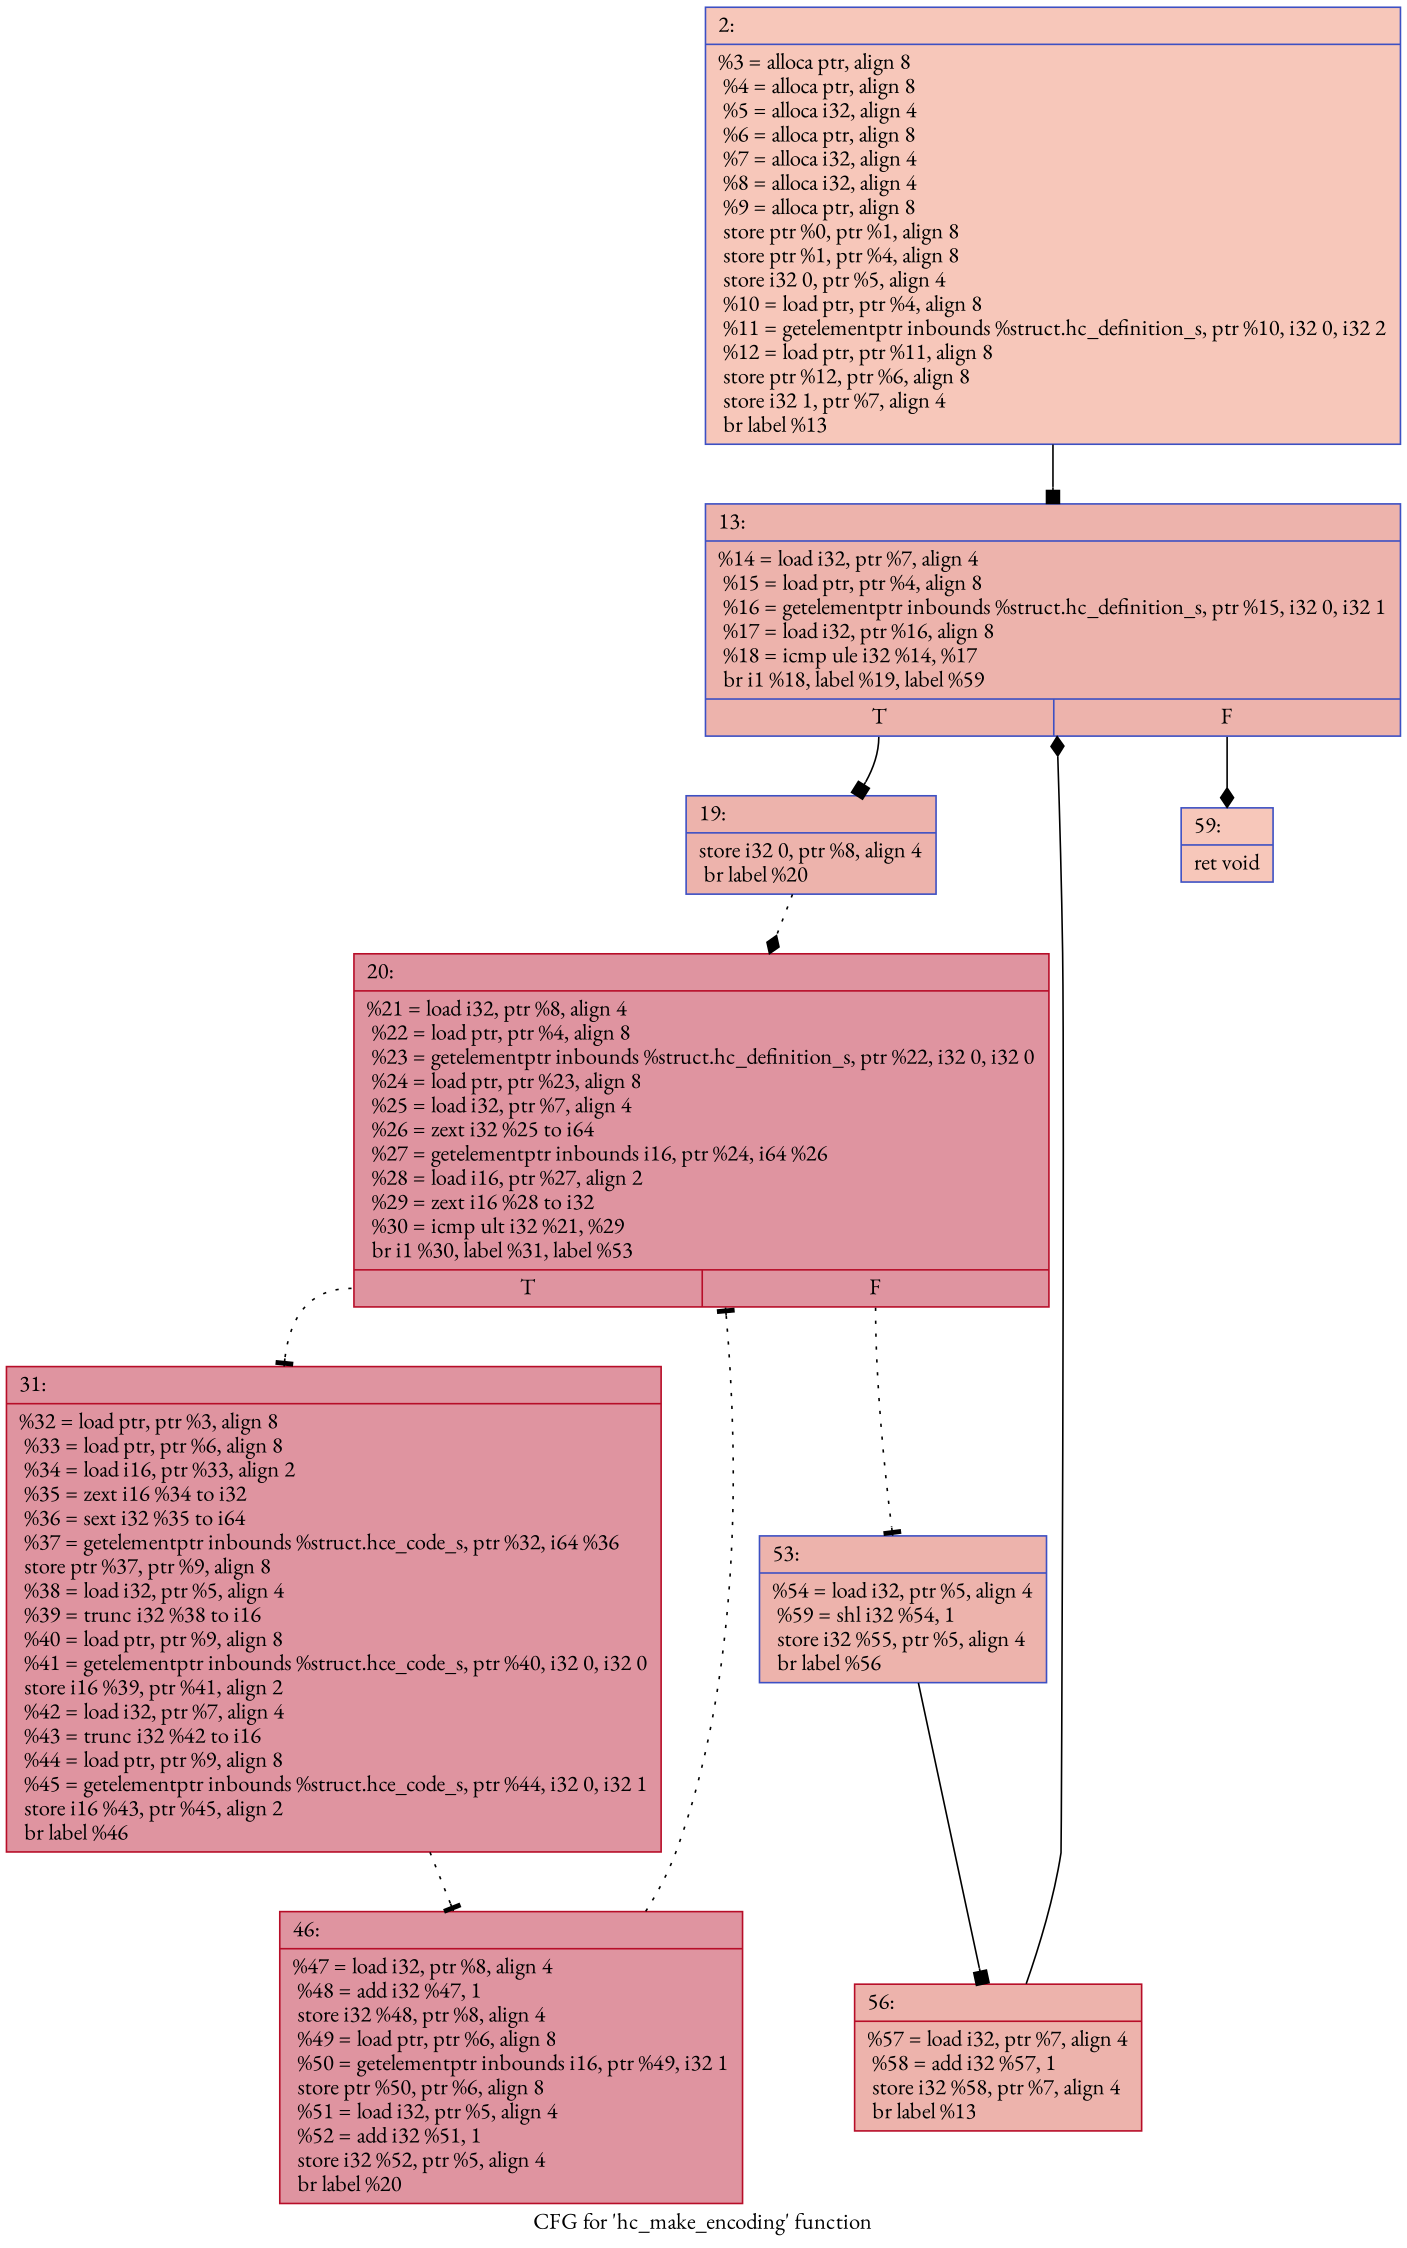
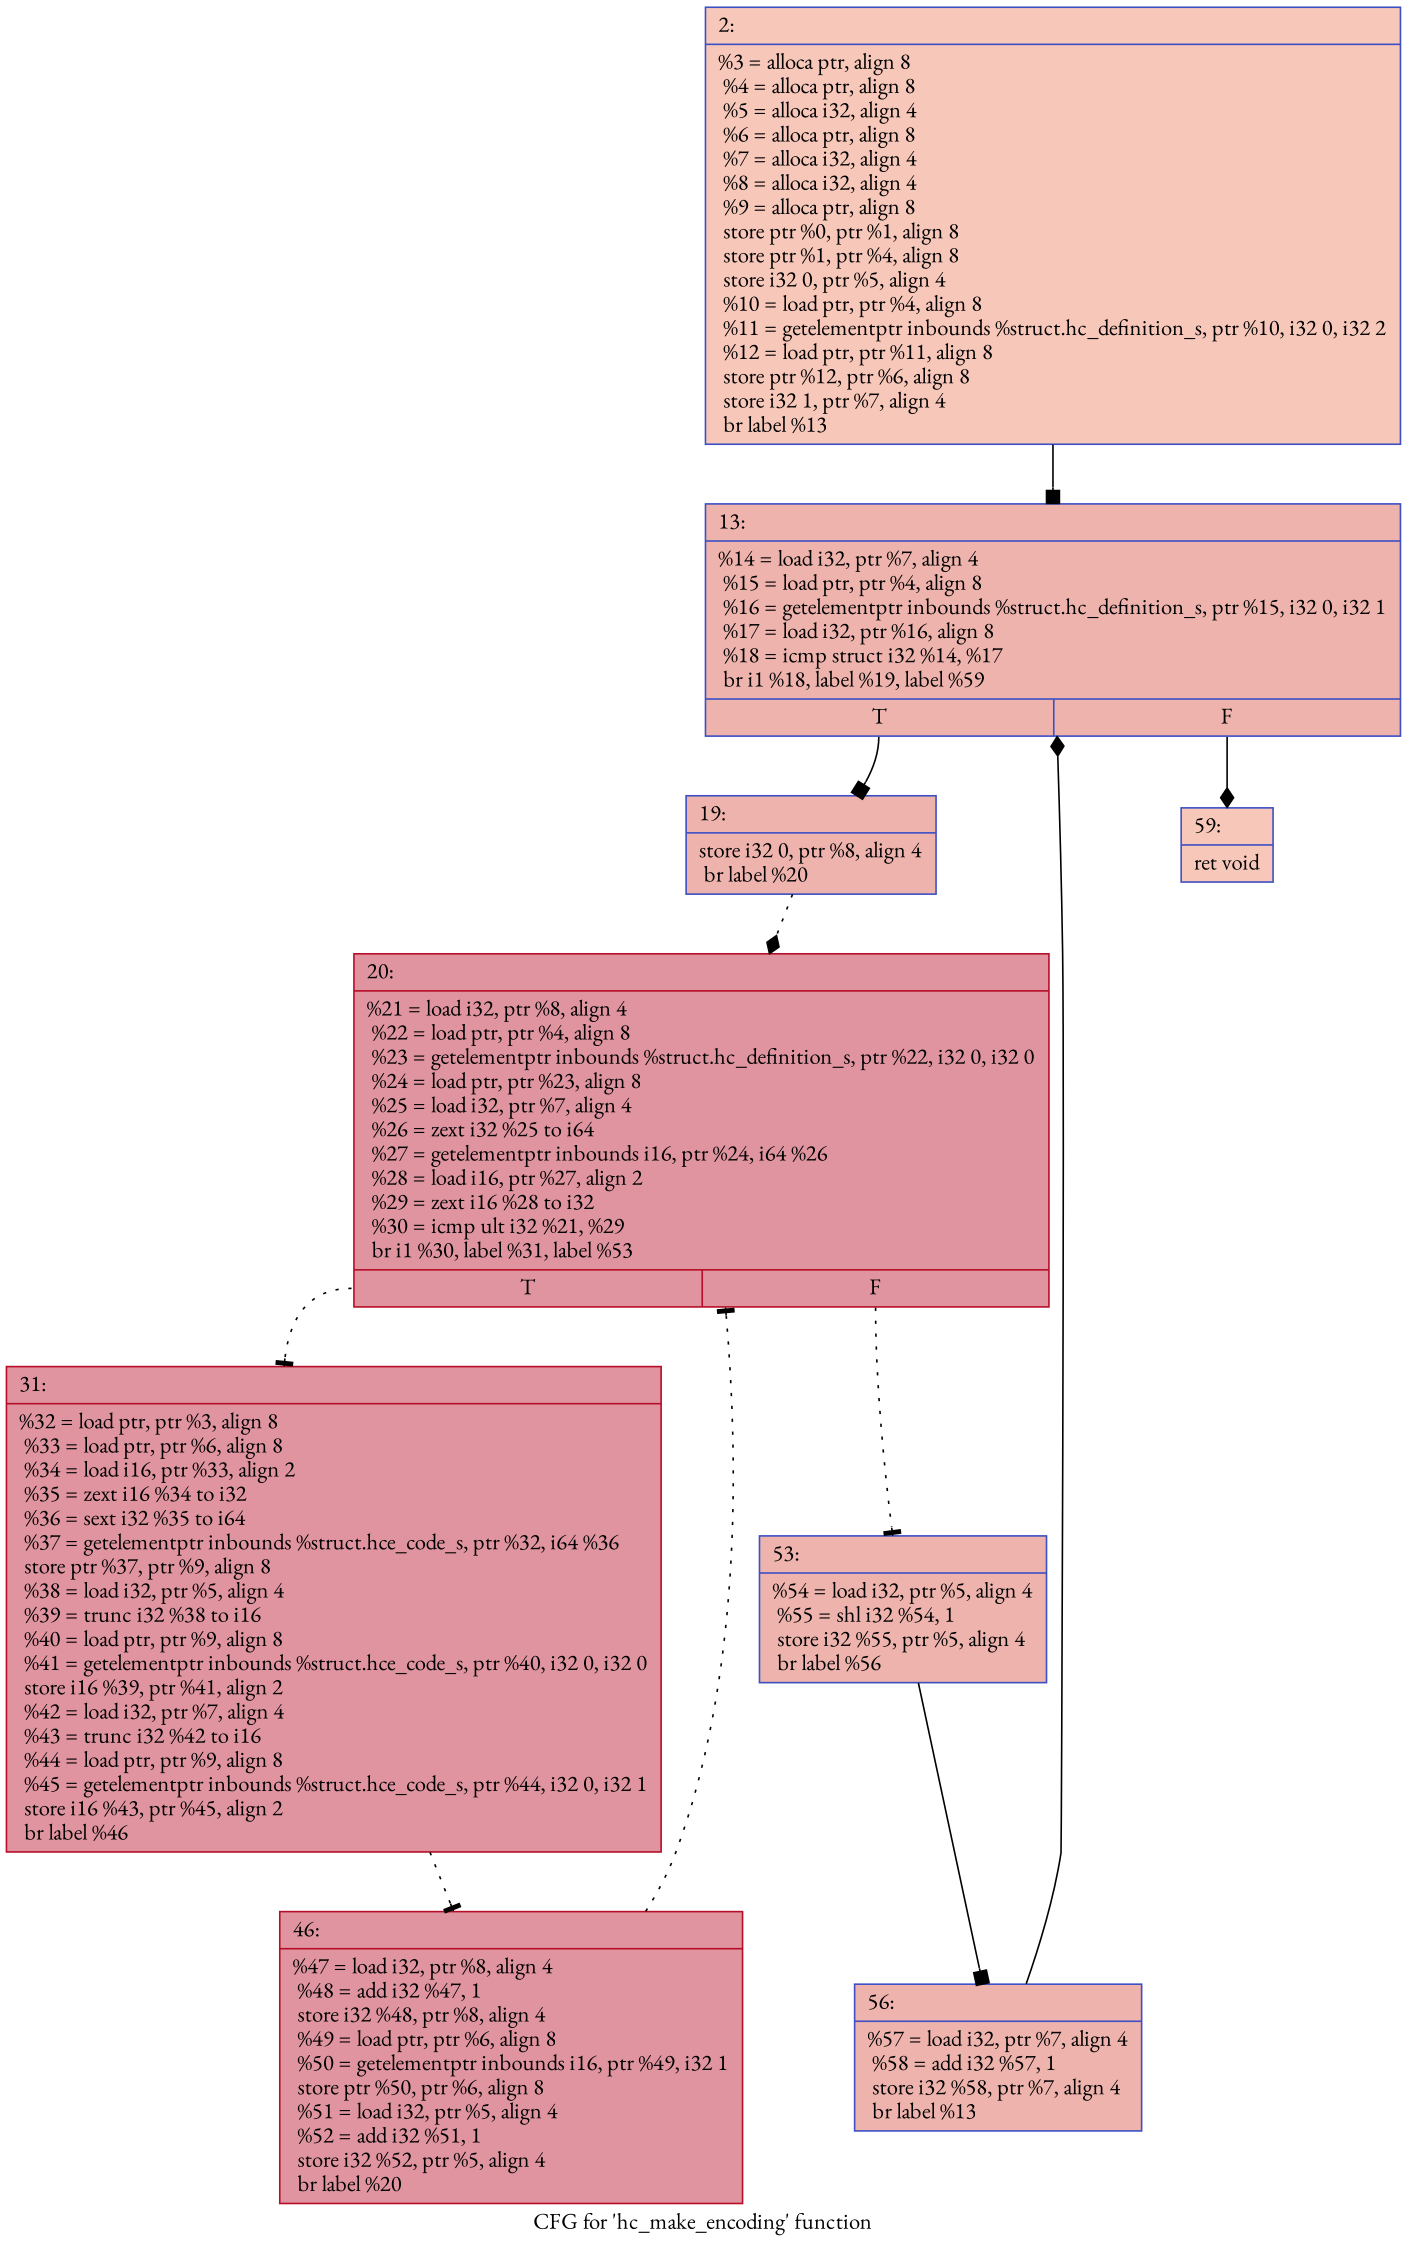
(848, 655) -> (861, 655)
(864, 1615) -> (864, 1615)
(998, 2058) -> (998, 2058)
